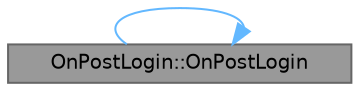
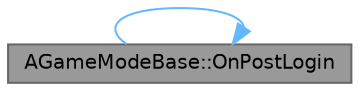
(180, 64) -> (180, 64)
